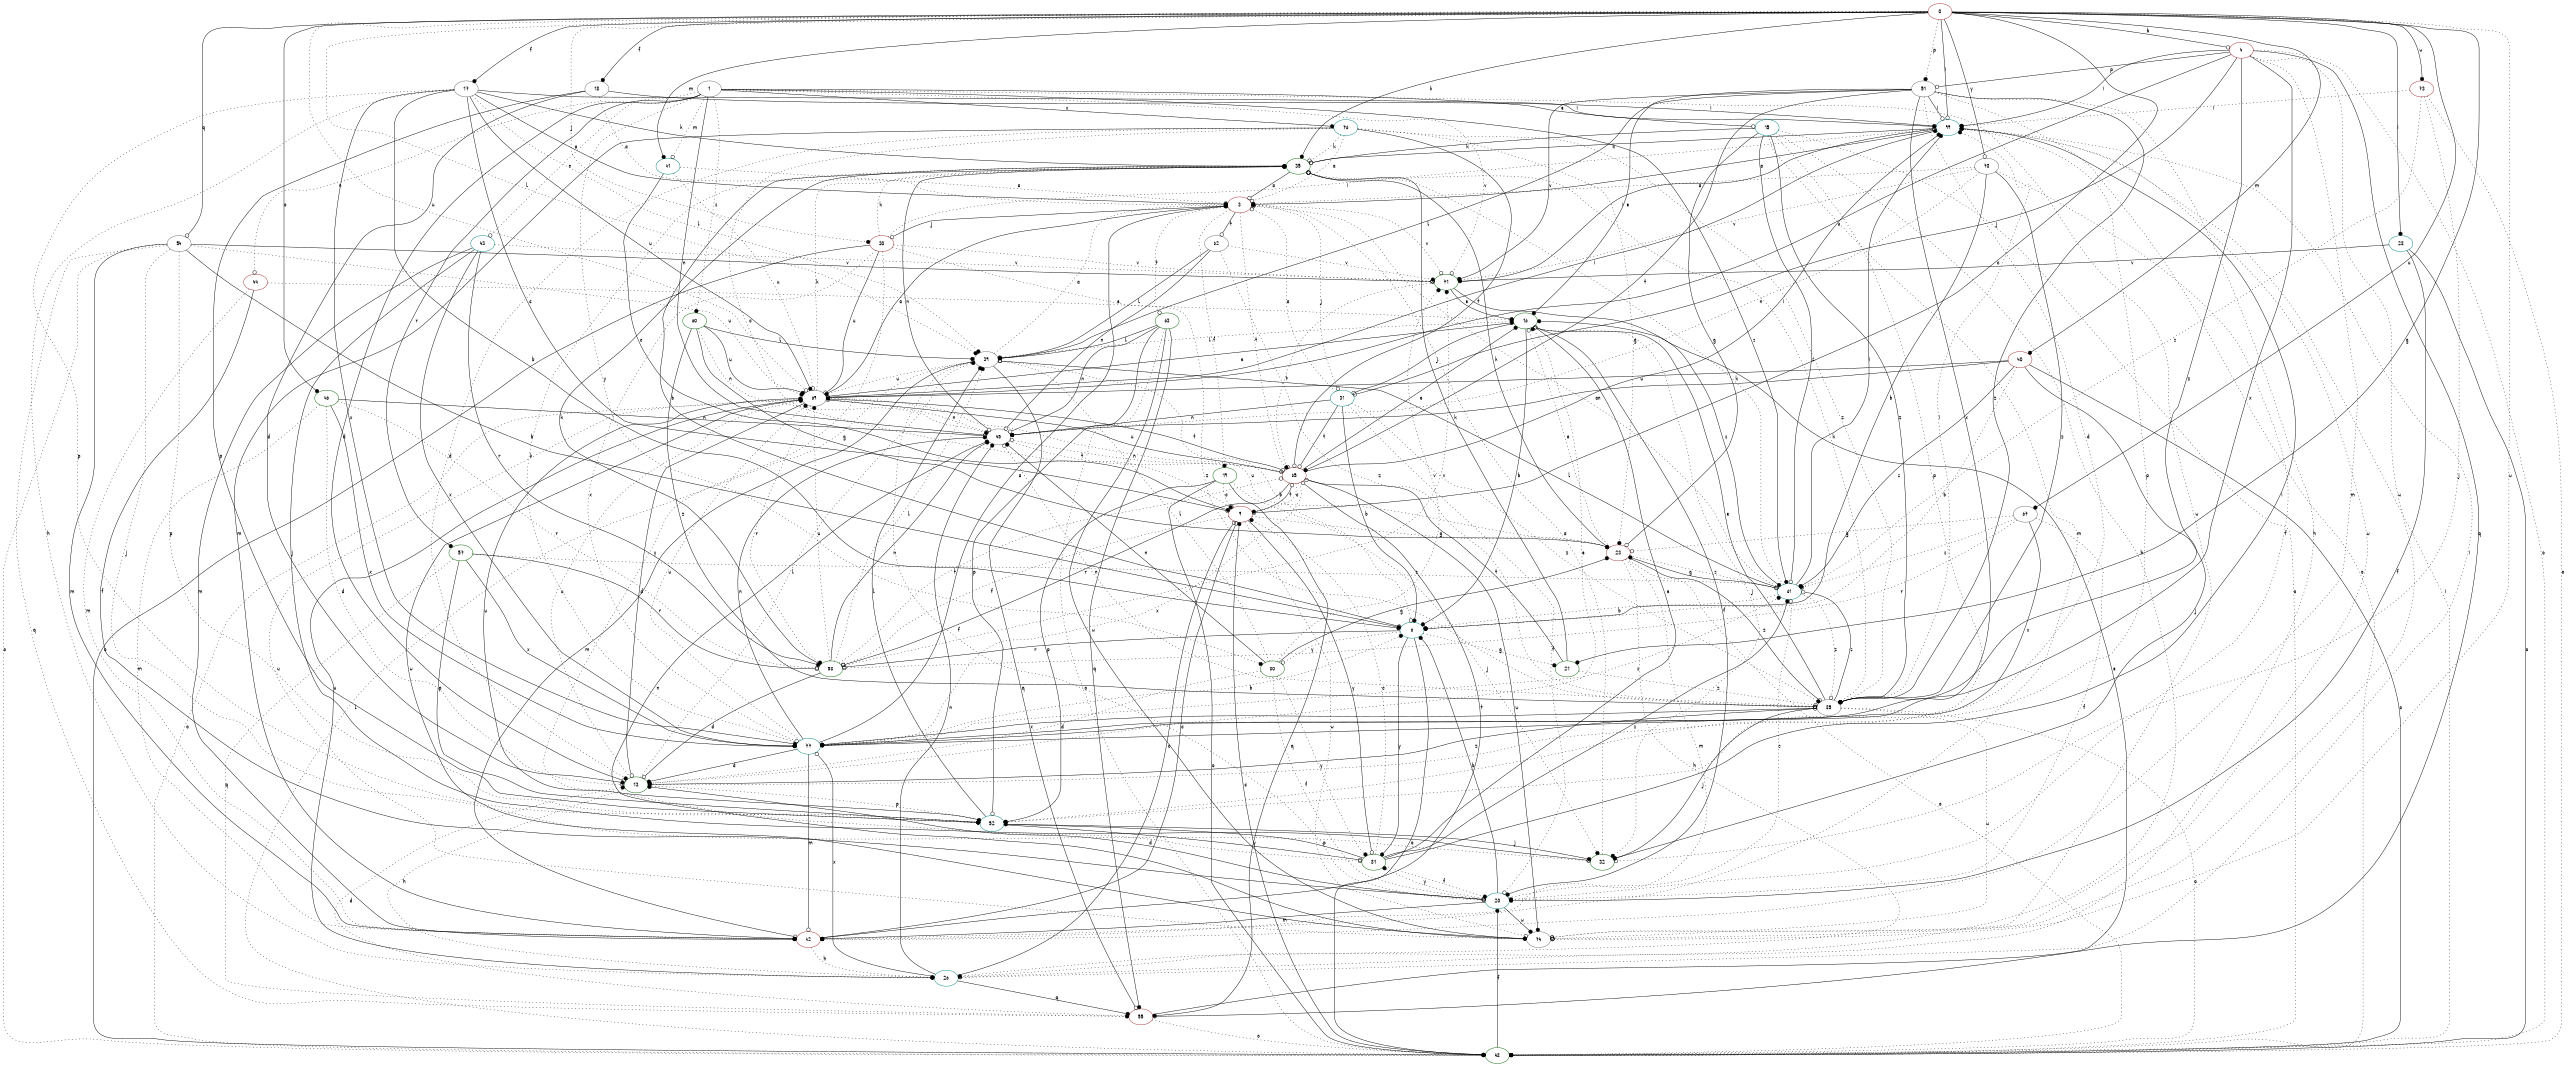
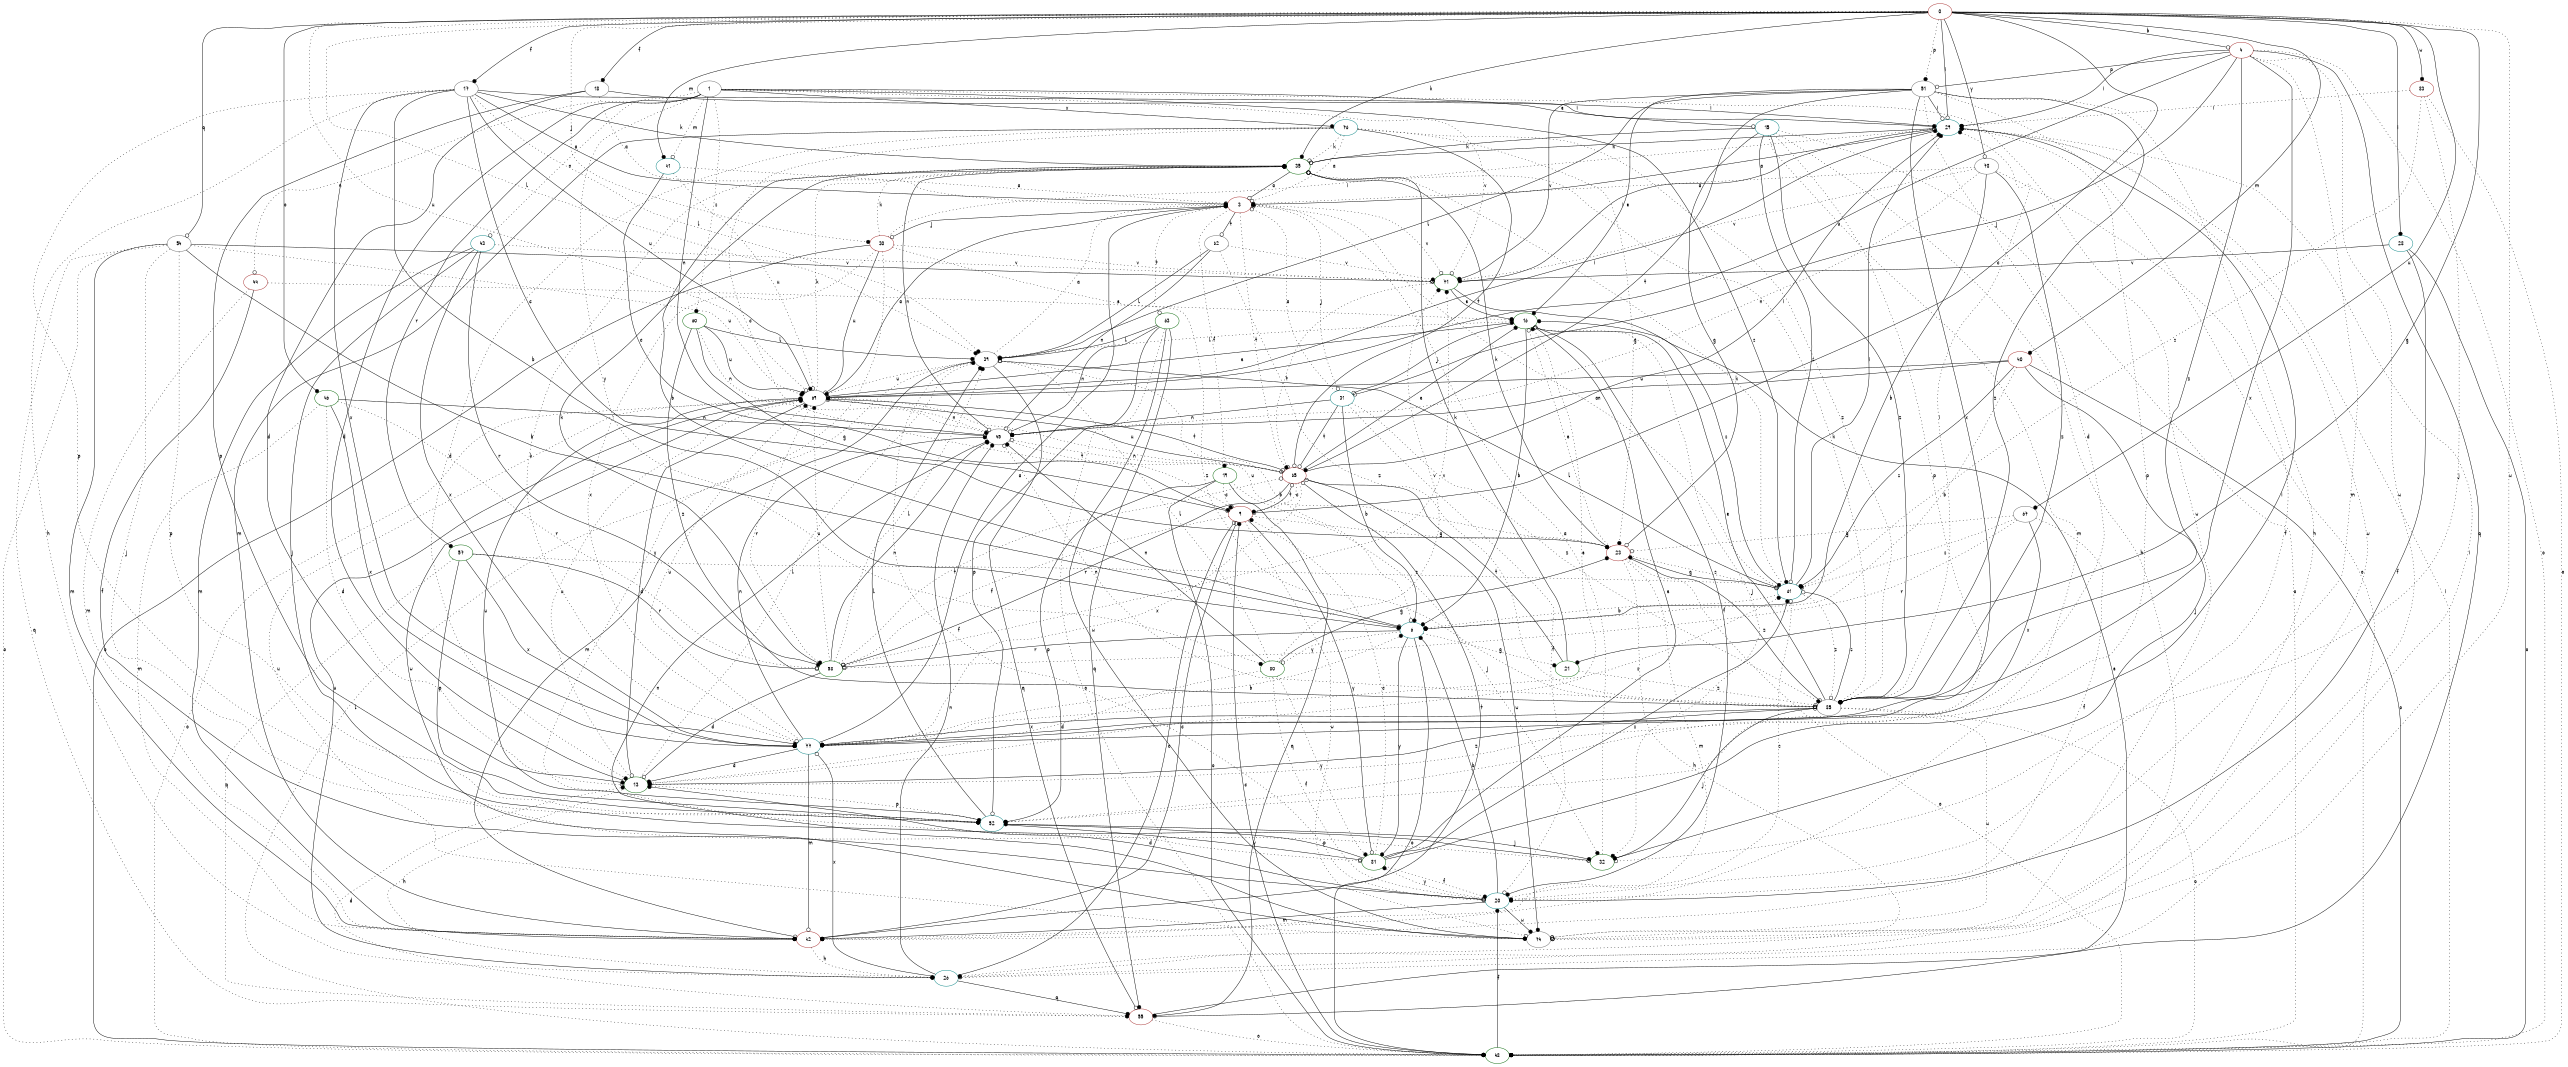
(2422, 89) -> (2422, 89)
(1948, 128) -> (1948, 128)
